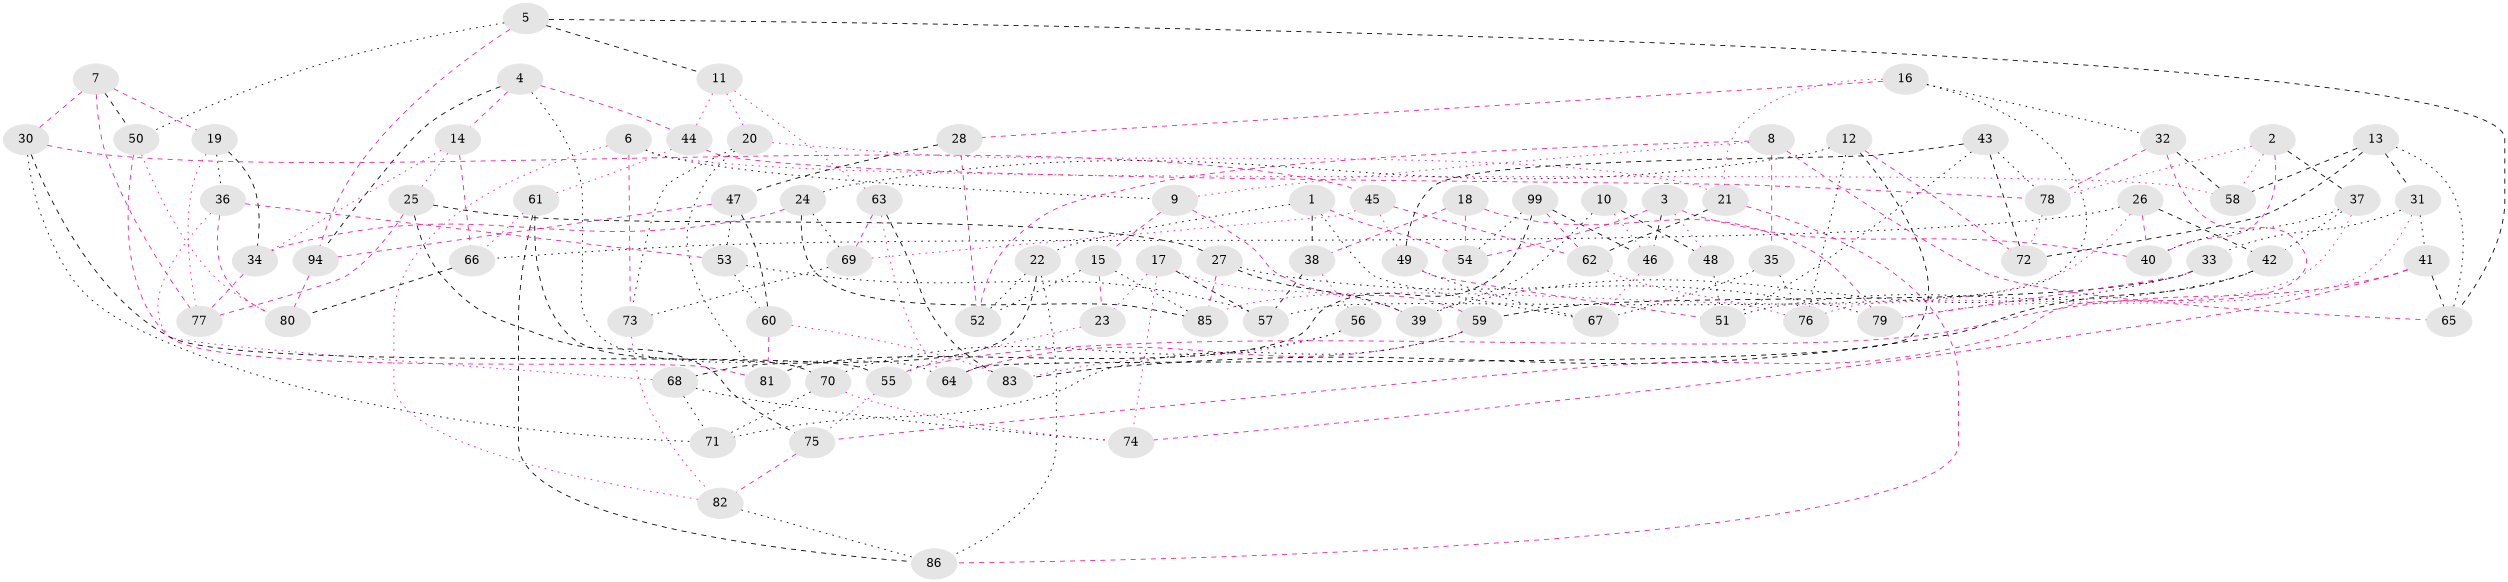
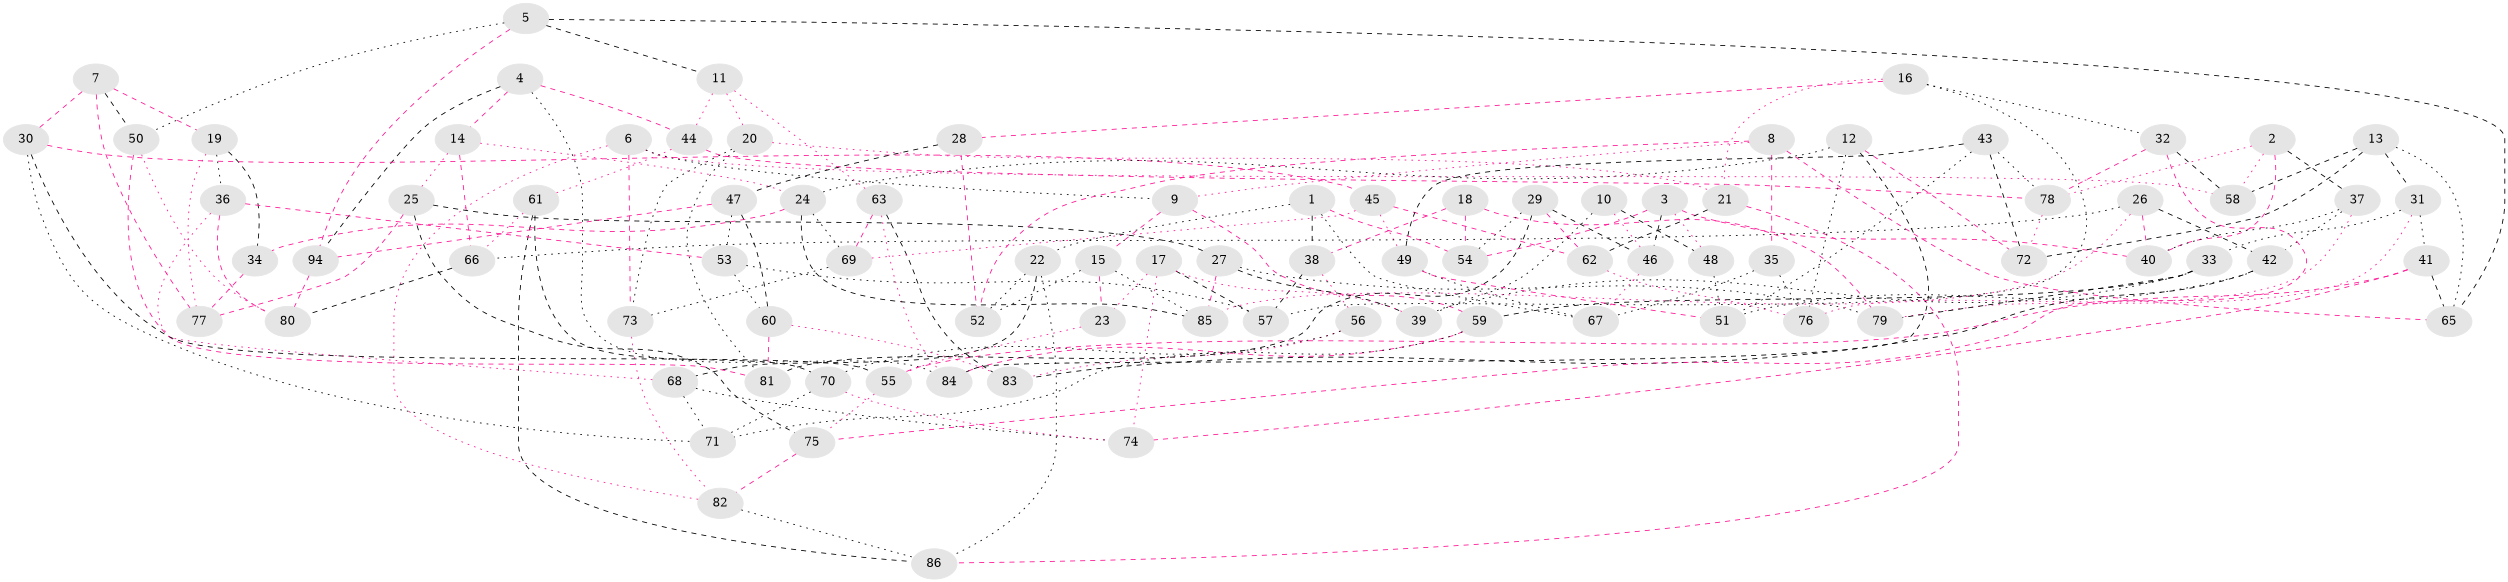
(1535, 200) -> (1535, 200)
(352, 203) -> (648, 165)
(2048, 296) -> (2048, 296)
(949, 382) -> (949, 382)
